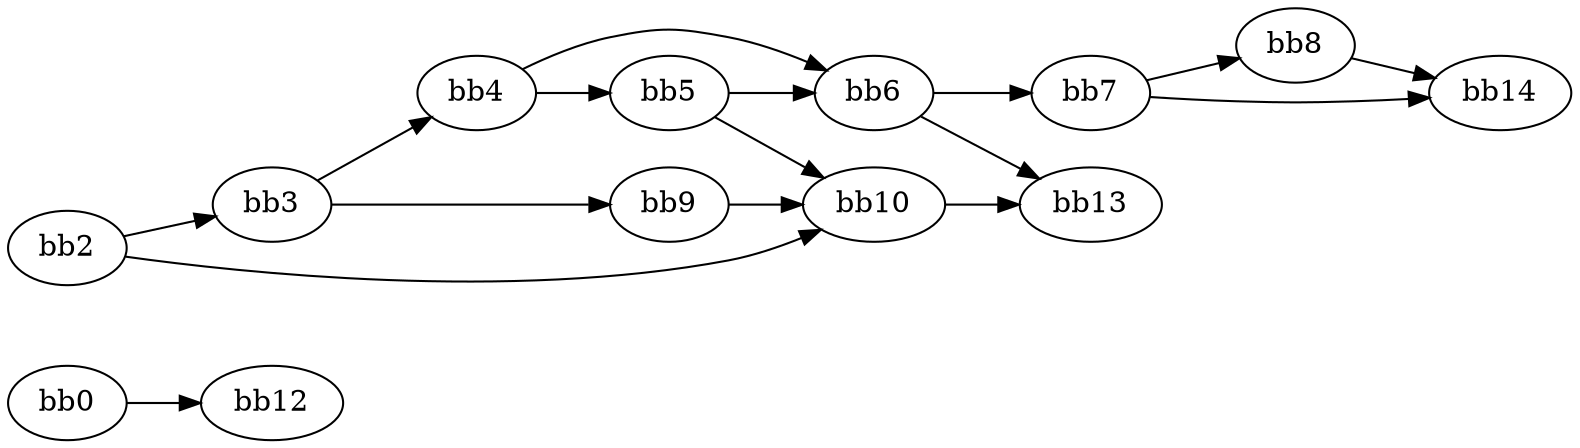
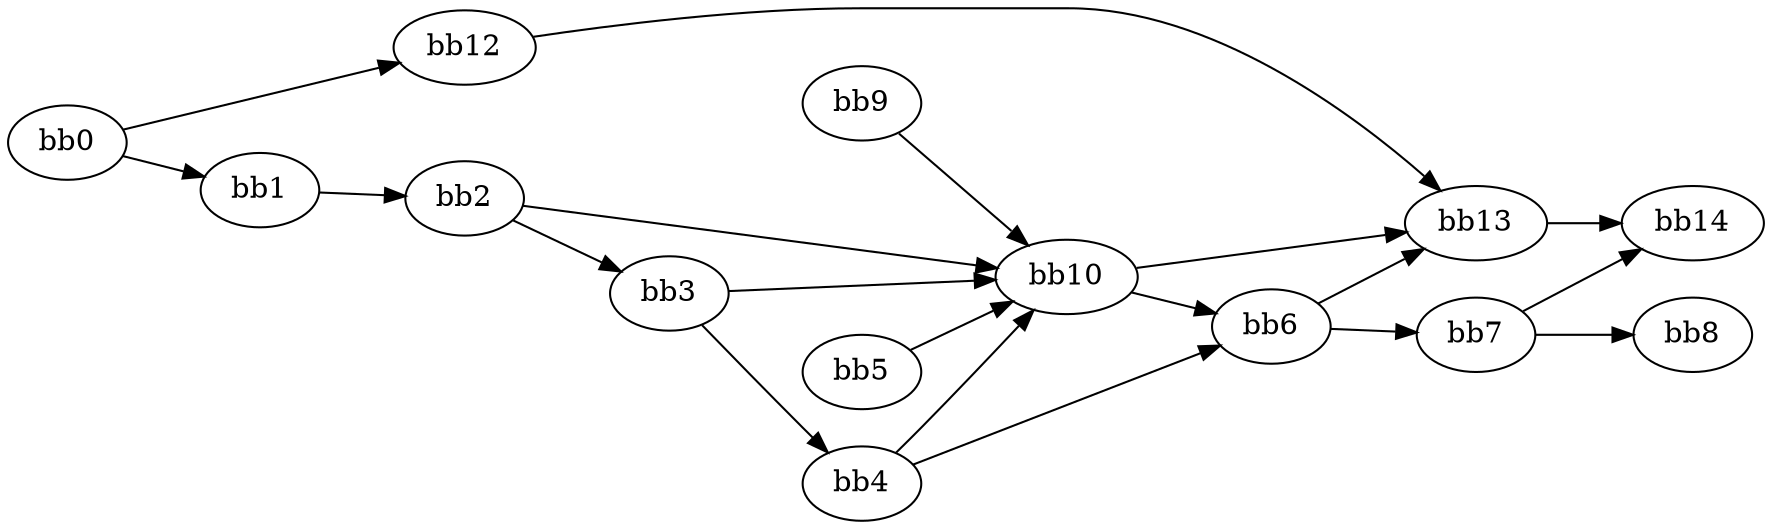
none -> (1001, 8)
(1383, 66) -> (1574, 223)
(563, 93) -> (958, 390)
(761, 93) -> (1164, 300)
none -> (260, 190)
(460, 205) -> (851, 286)
